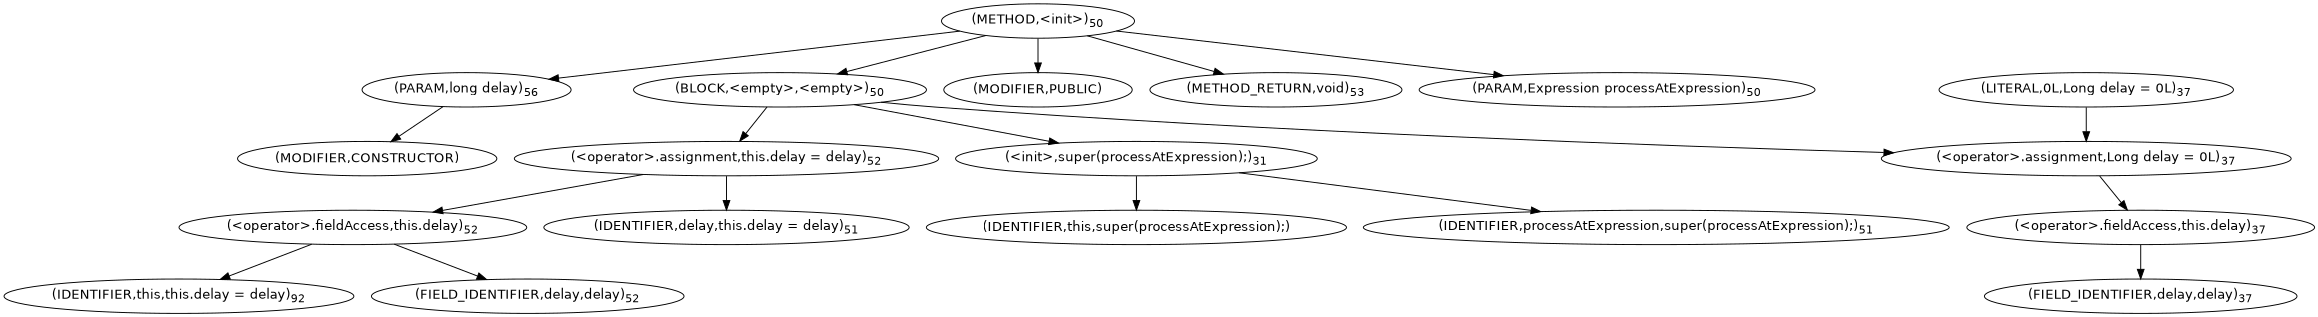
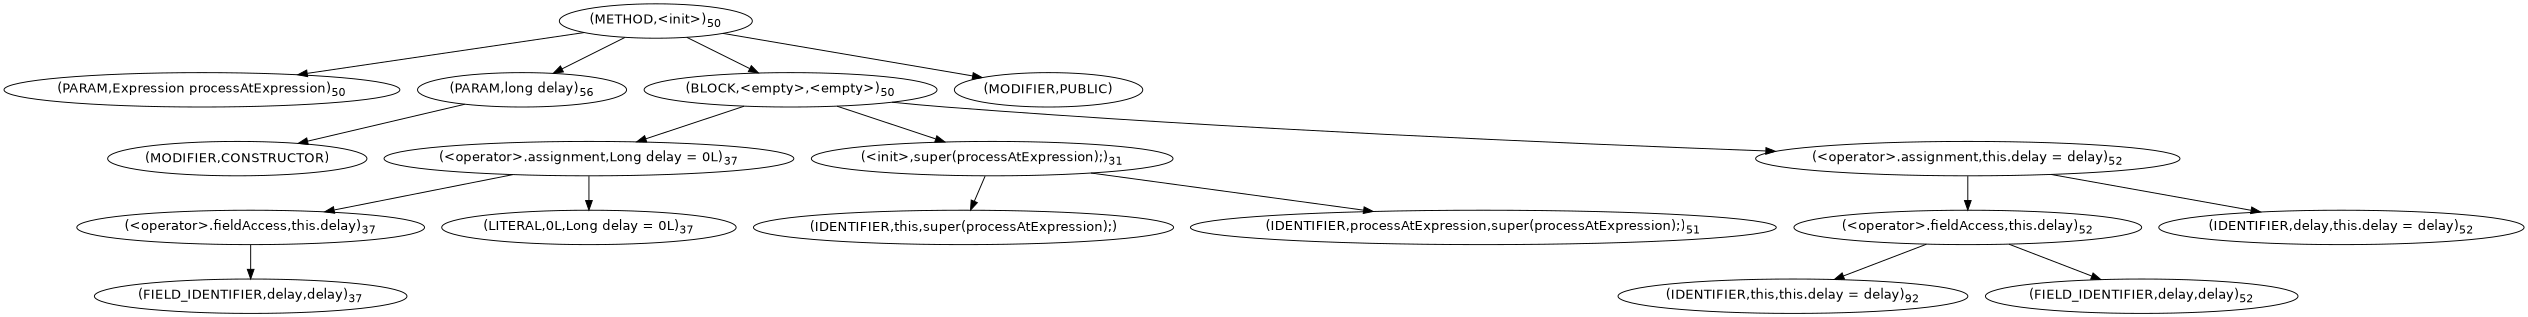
(1276, 90) -> none
(2086, 120) -> (589, 188)
(852, 226) -> (2467, 226)
